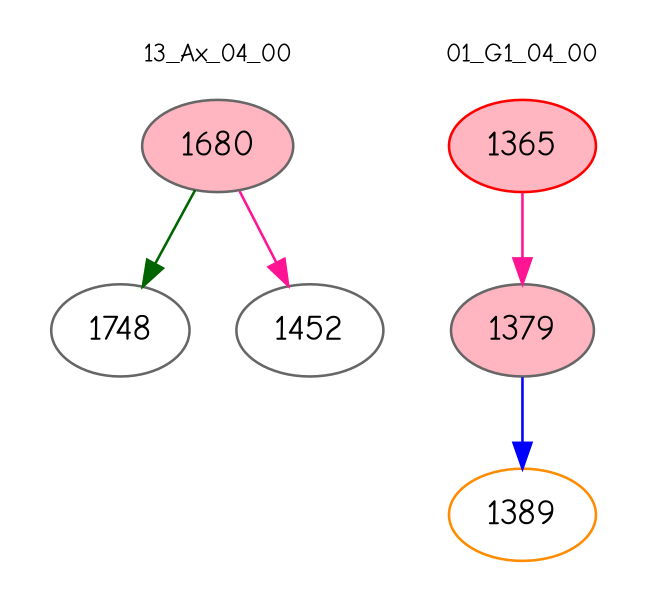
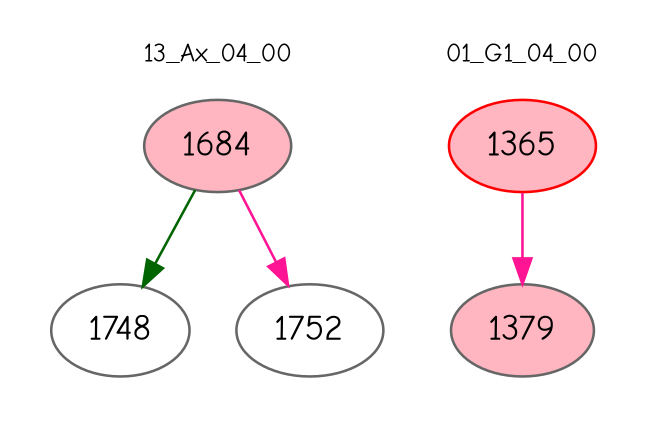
(218, 146) -> (218, 146)
(310, 330) -> (310, 330)
(522, 515) -> none
